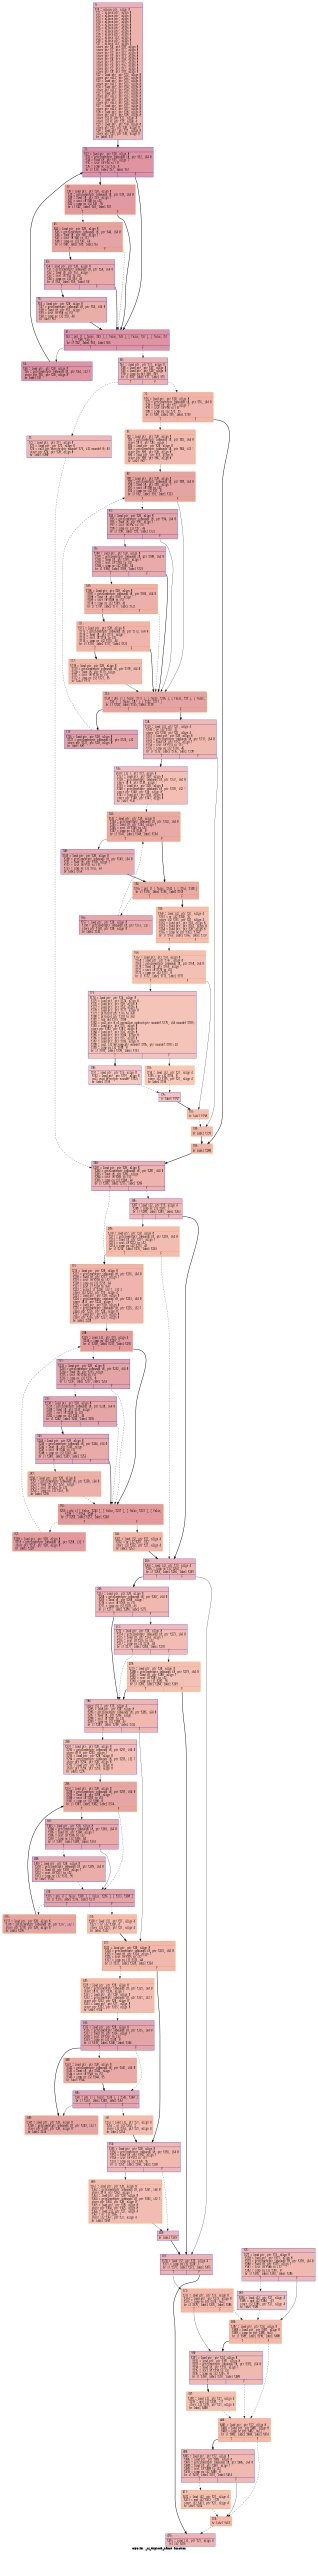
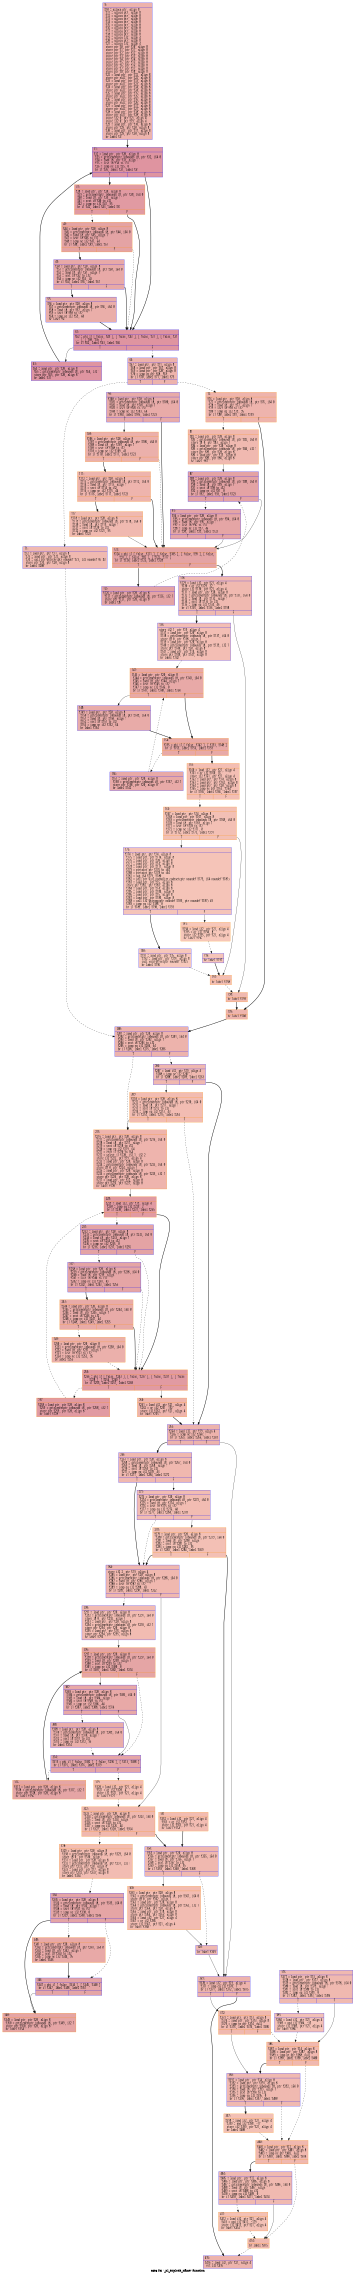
(160, 487) -> (223, 487)
(125, 542) -> none
(148, 1088) -> (199, 971)
(72, 1449) -> (96, 1315)
(122, 1936) -> (118, 1802)
(123, 2111) -> none
(175, 2247) -> (213, 1965)
